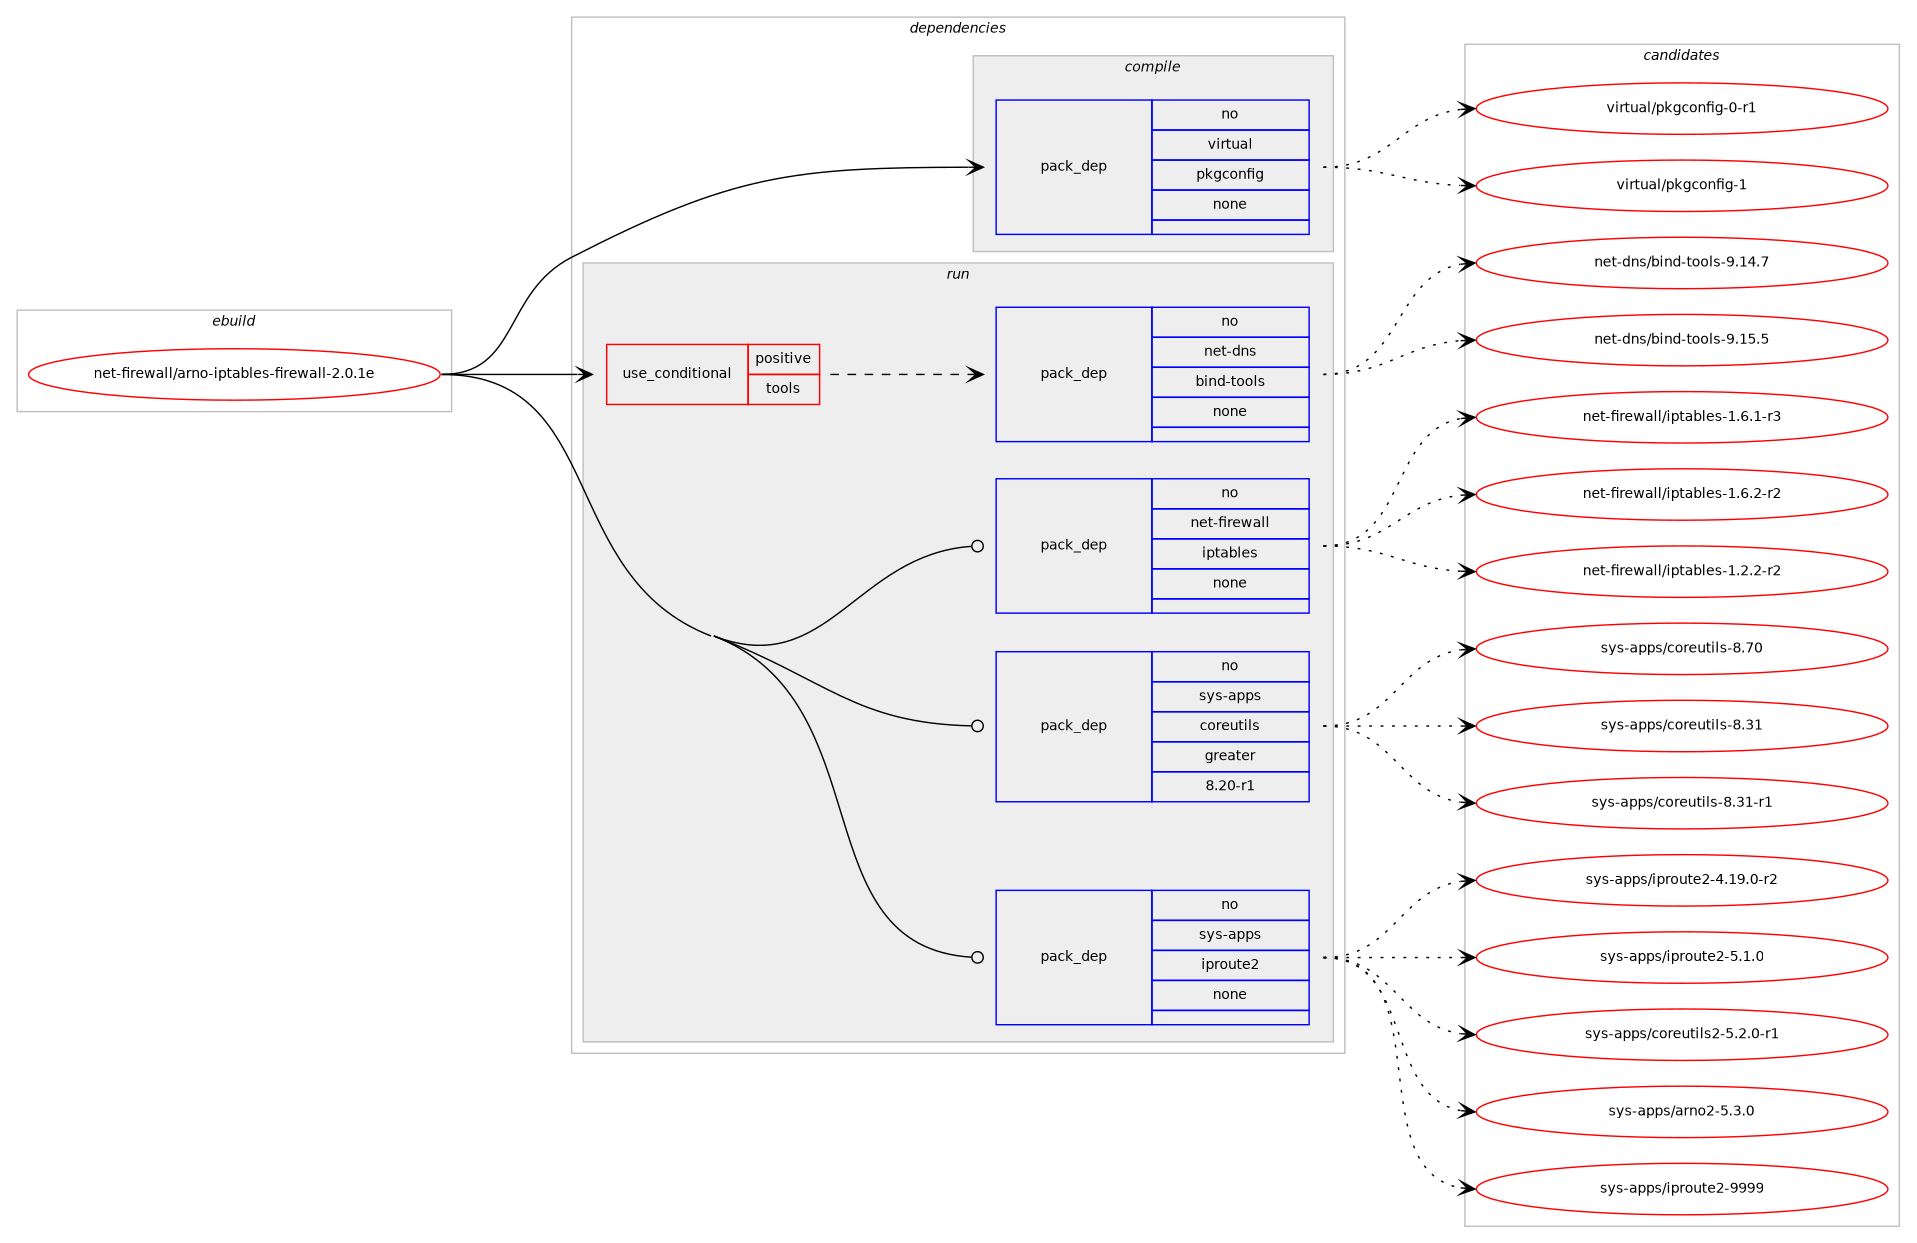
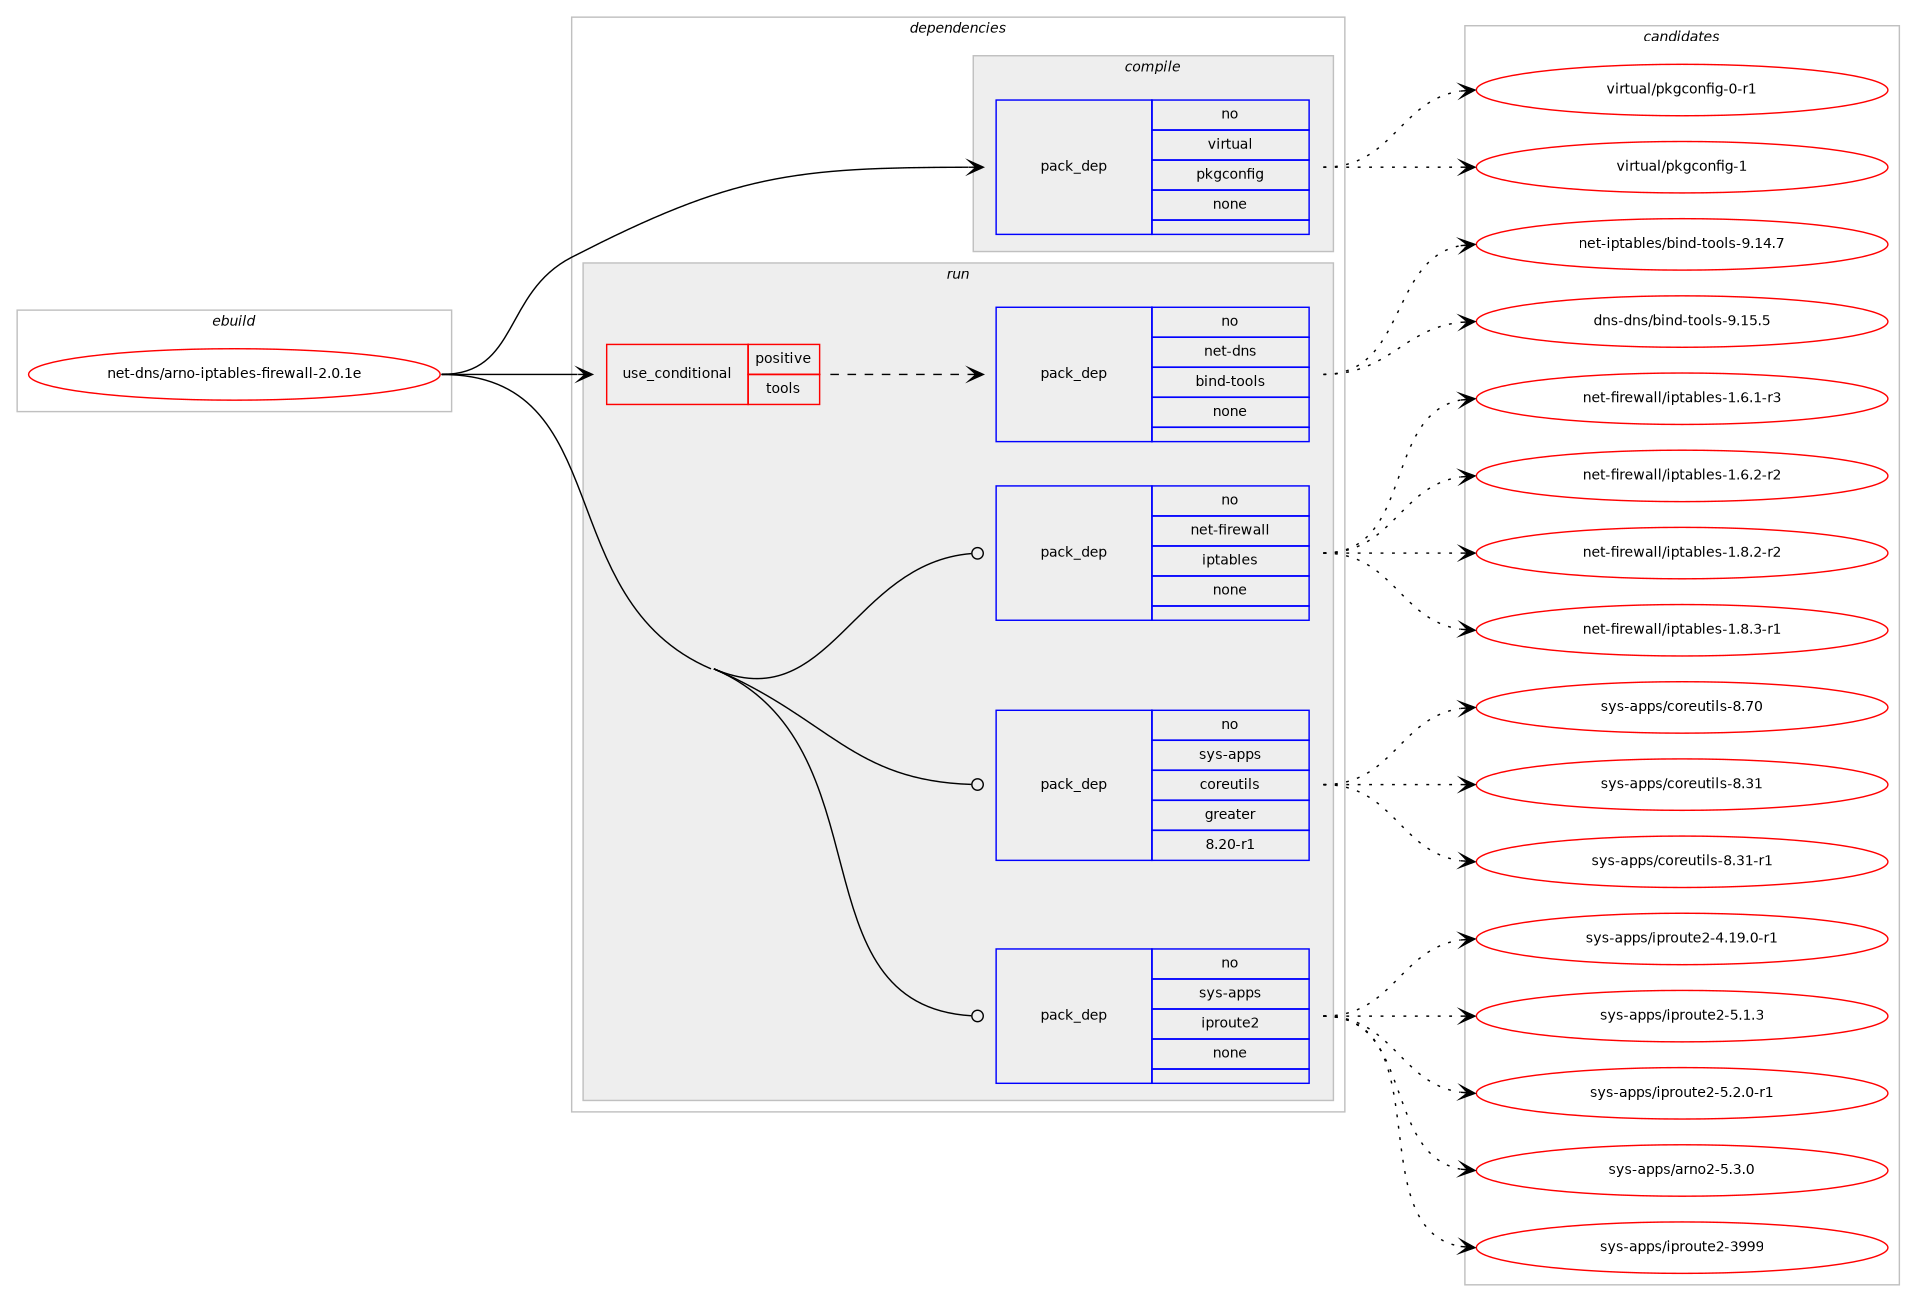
(1682, 263) -> (1682, 244)
(1682, 340) -> (1682, 322)
(234, 374) -> (234, 374)
(1682, 572) -> (1682, 553)
none -> (1682, 630)
(1682, 880) -> (1682, 939)
(1682, 958) -> (1682, 1016)
(1682, 1035) -> (1682, 1093)
(1682, 1189) -> (1682, 1248)
